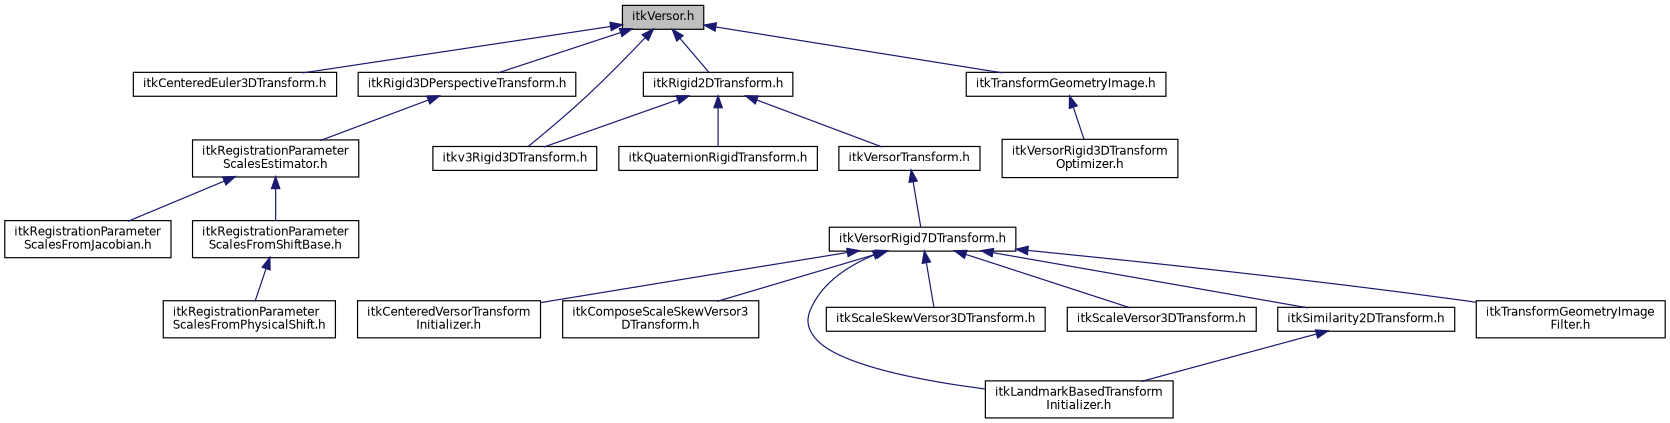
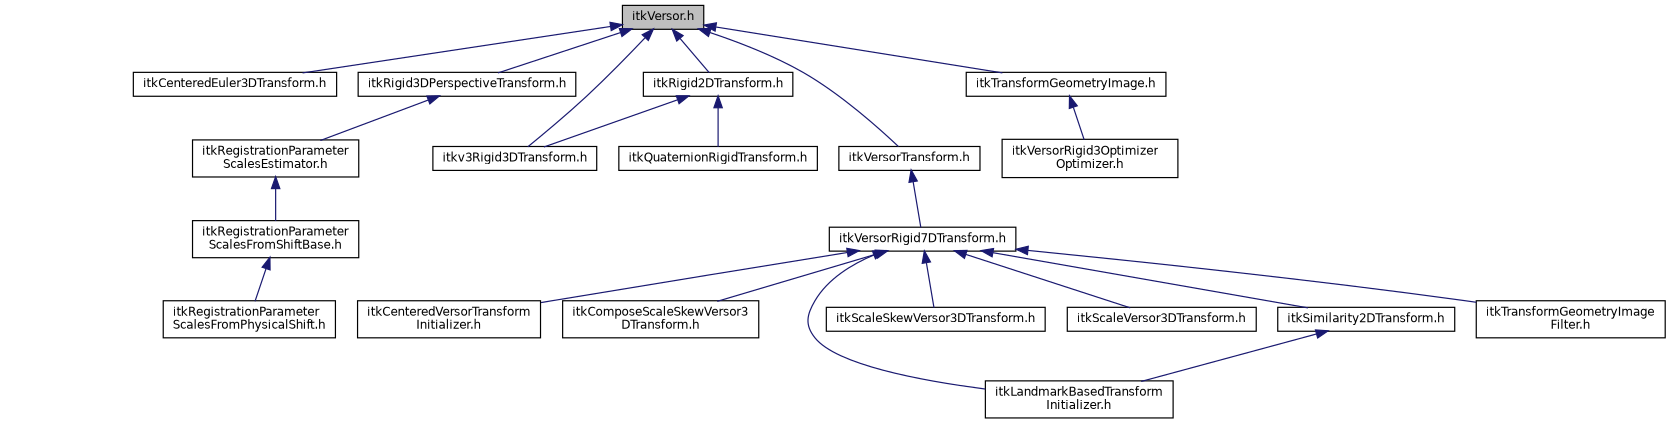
(819, 124) -> (811, 77)
(1090, 158) -> (1090, 158)
(88, 239) -> none
